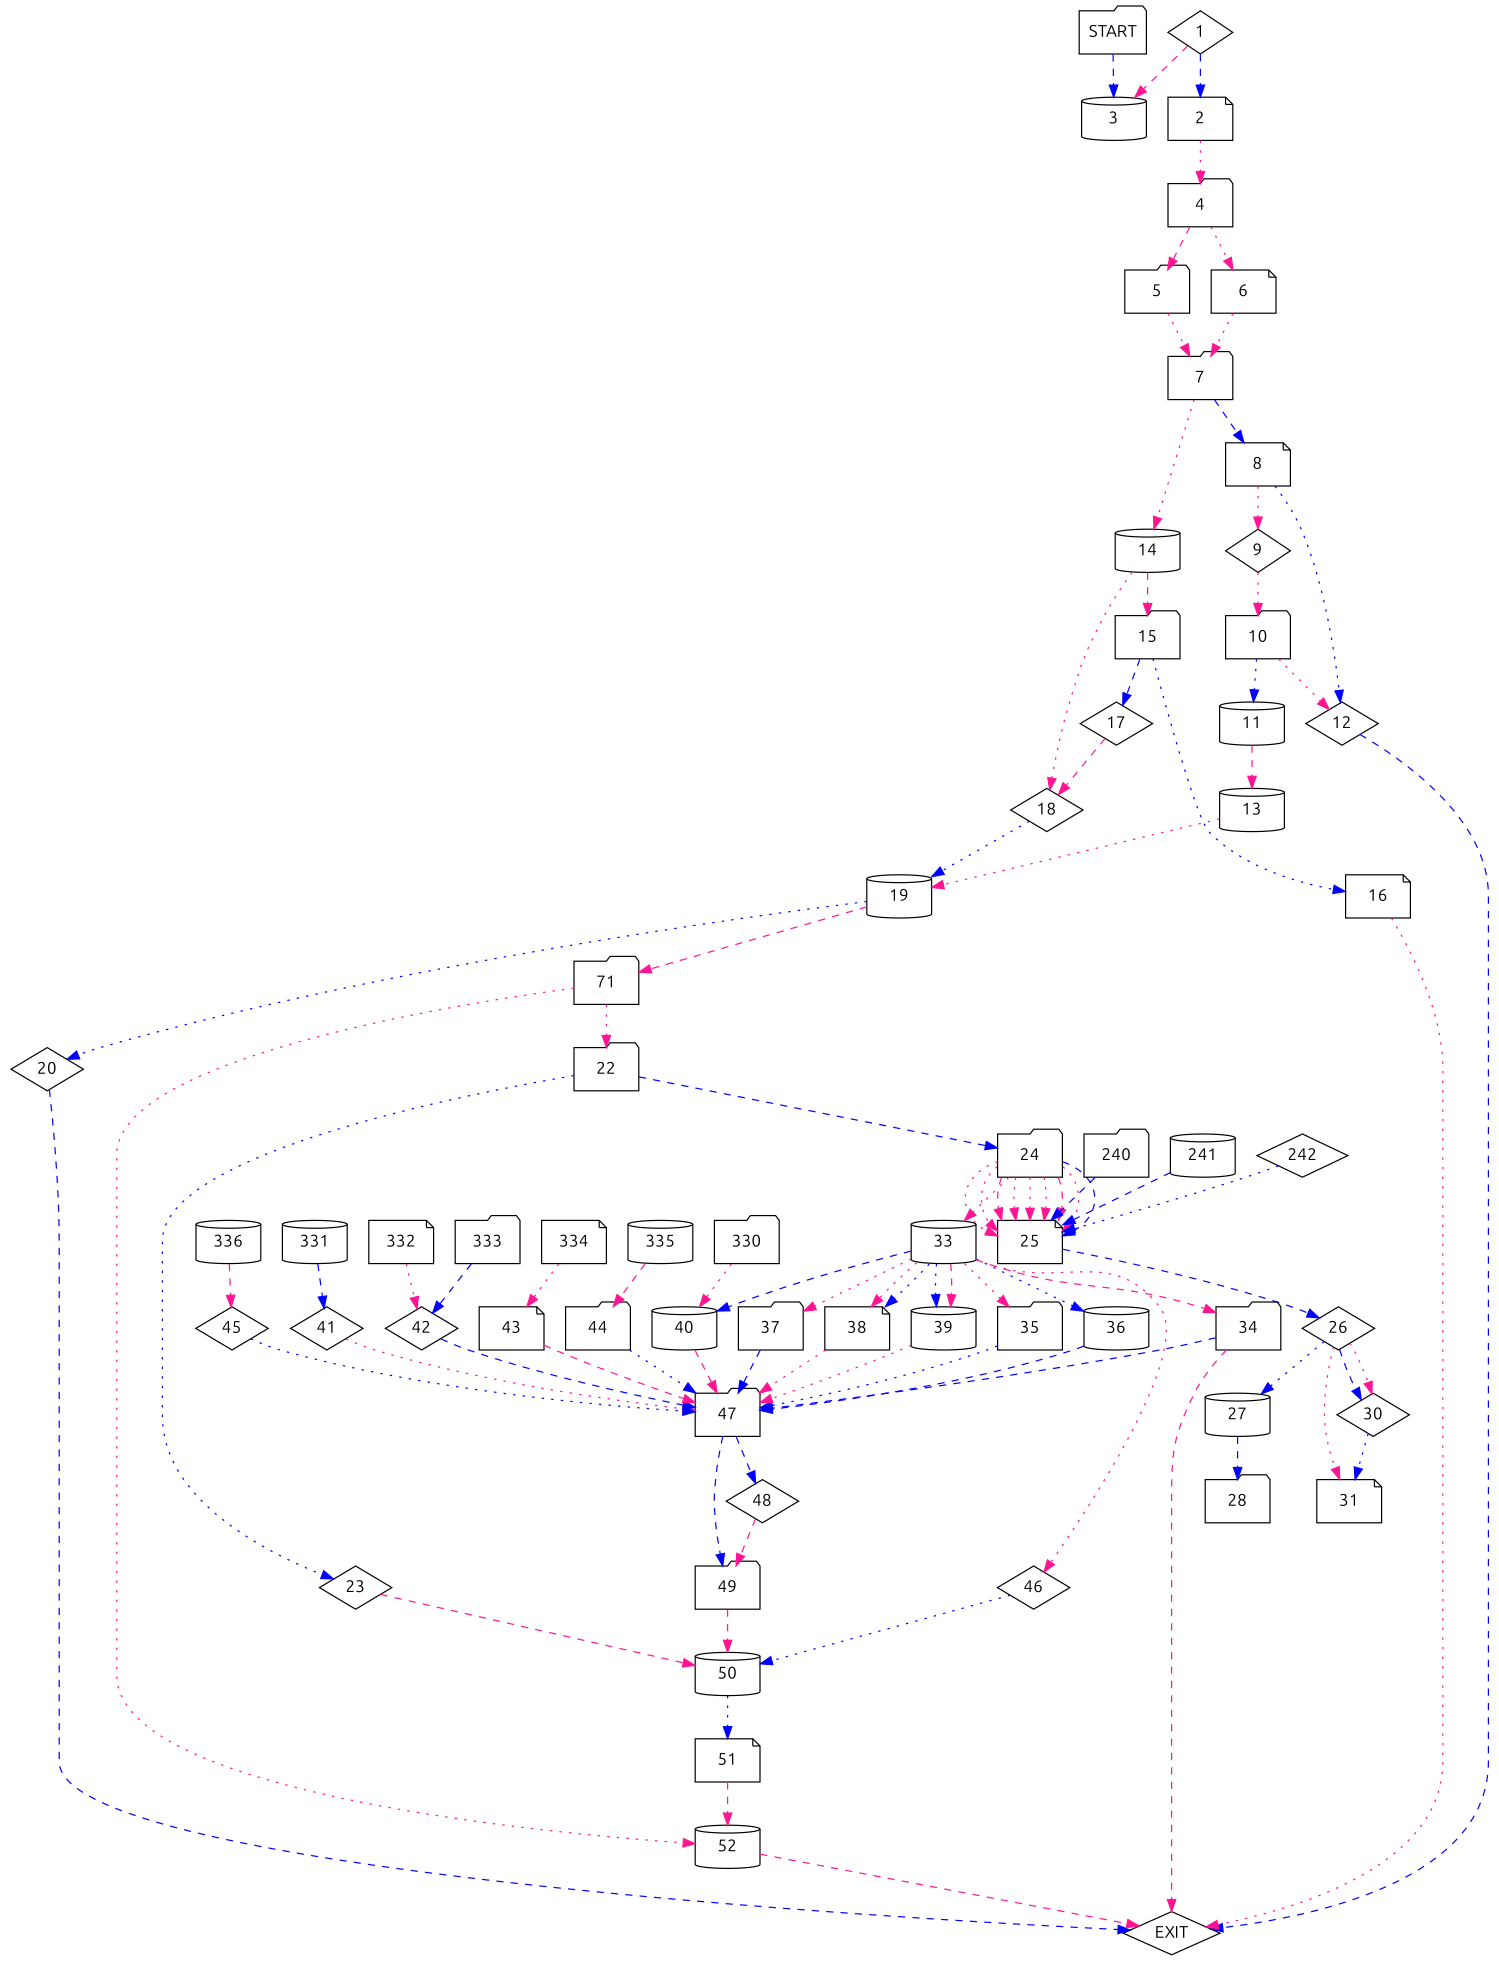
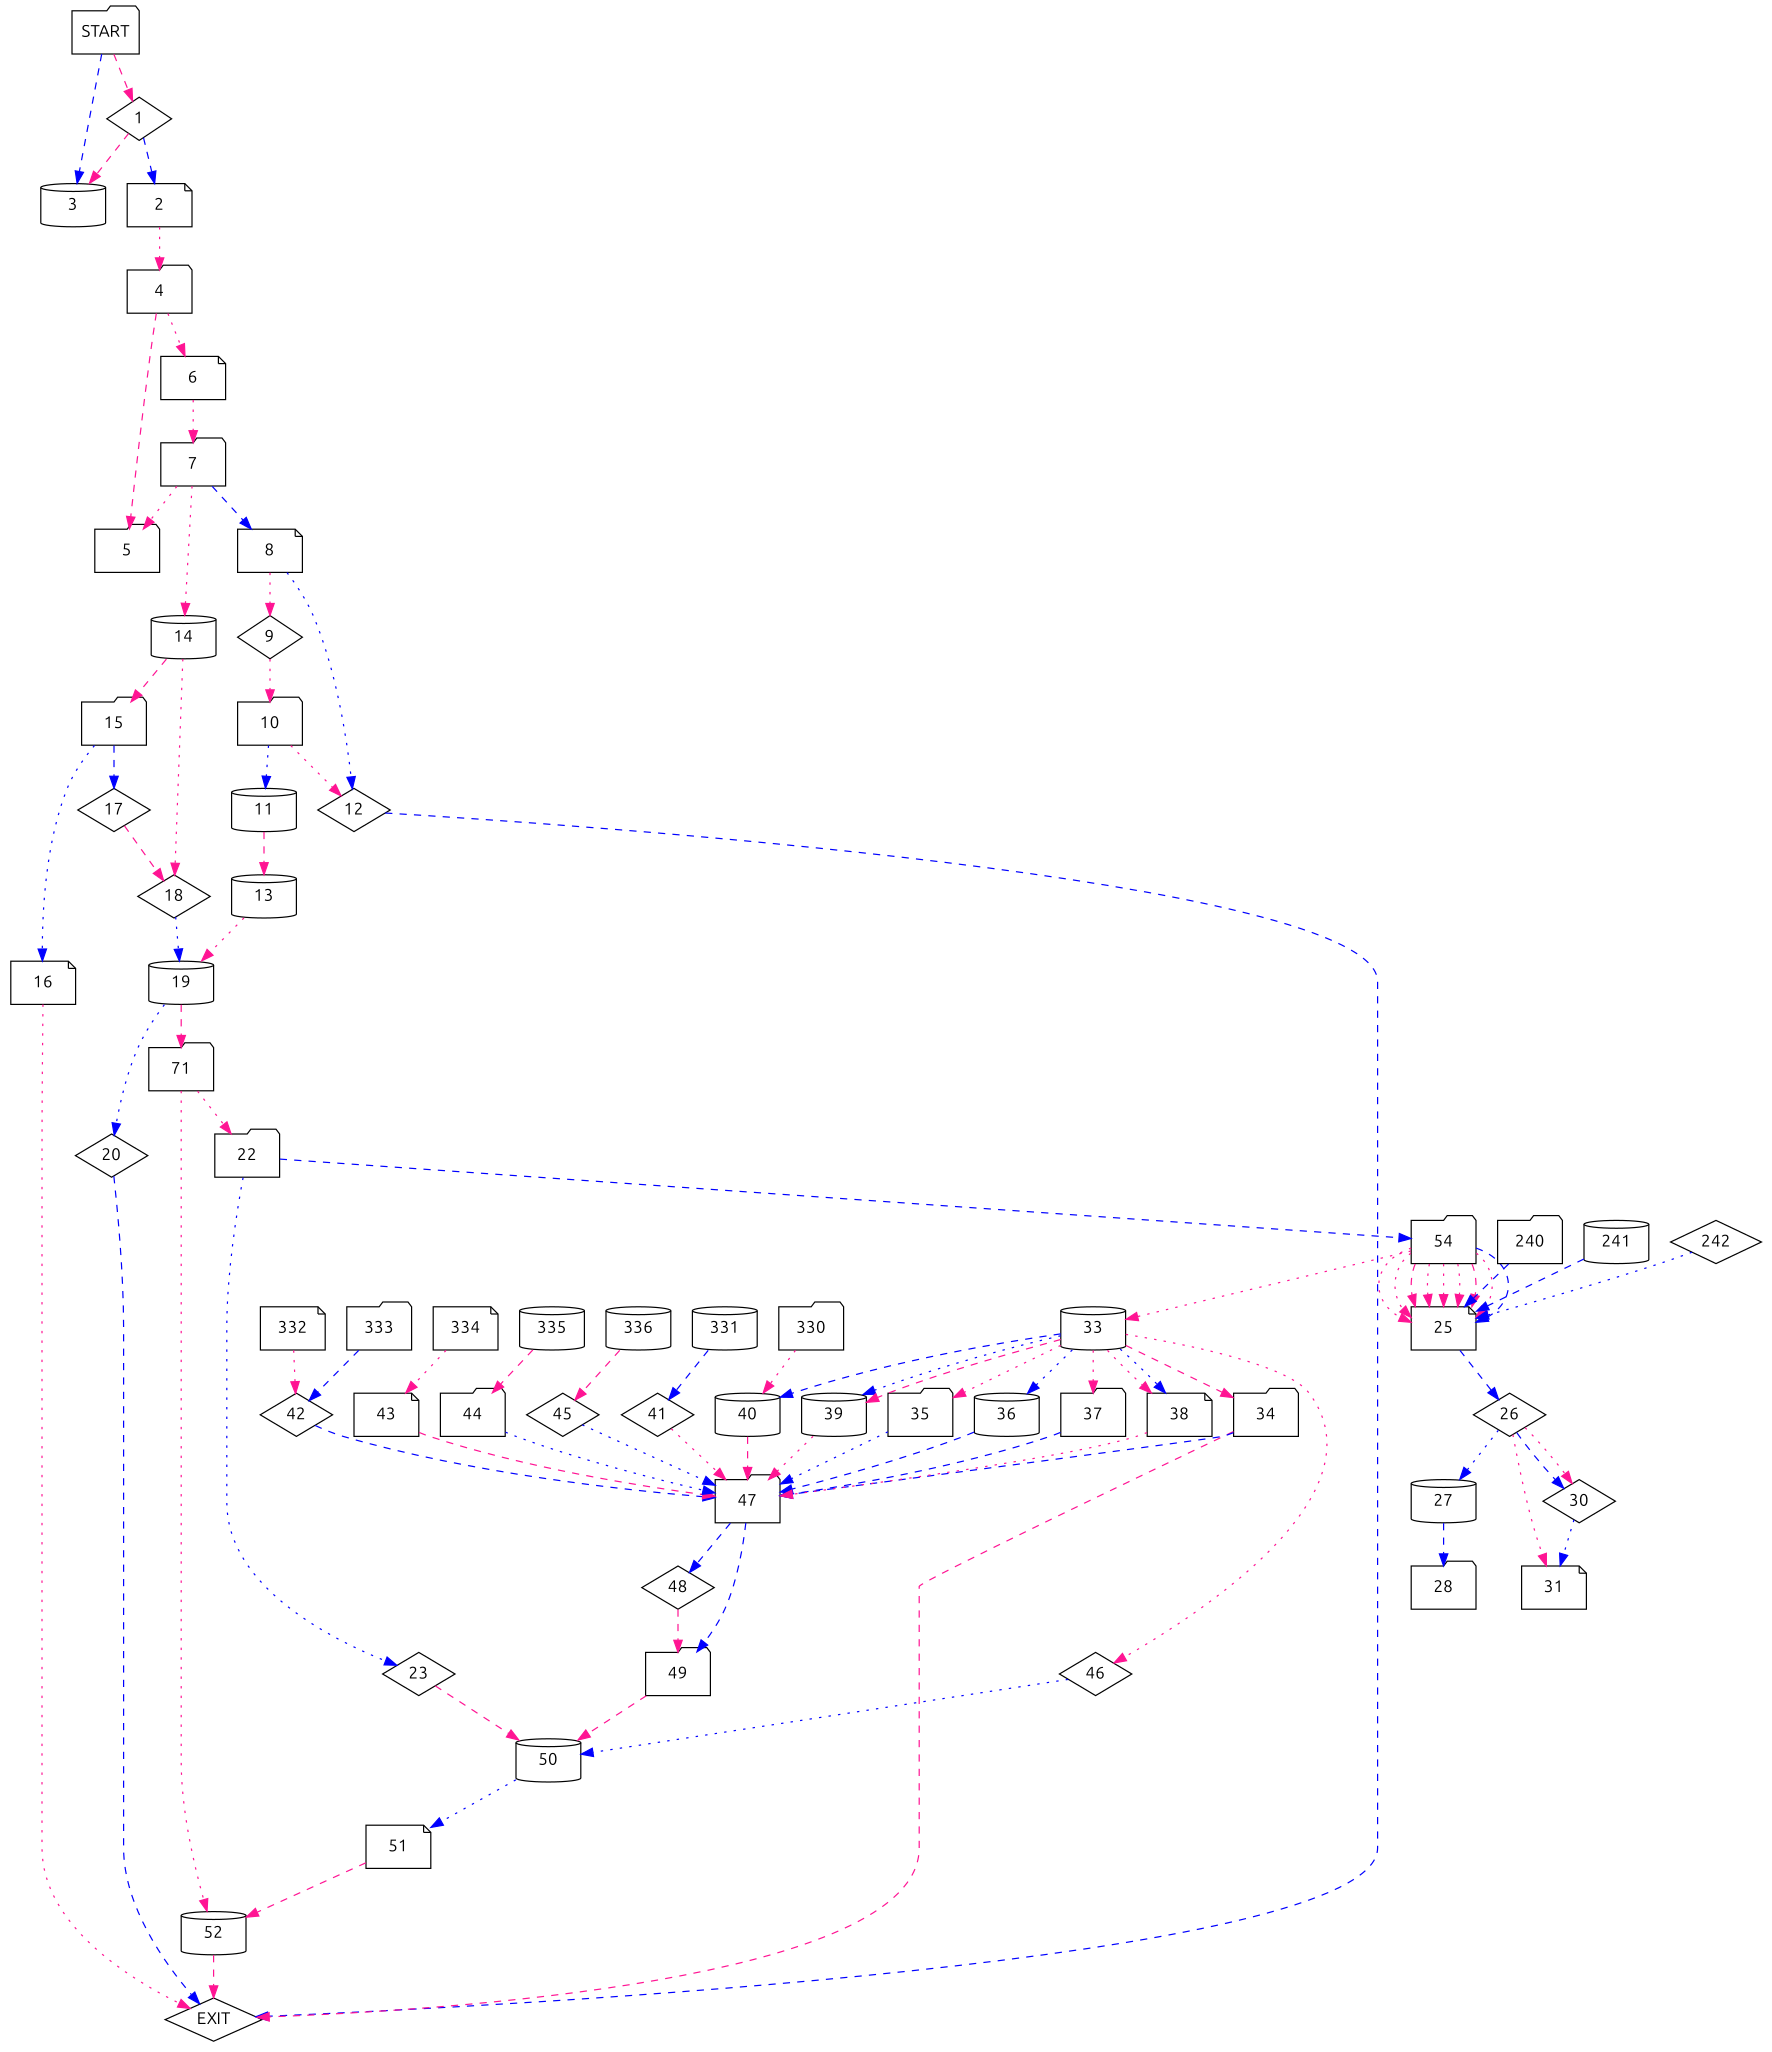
none -> (121, 72)
(1176, 329) -> (164, 503)
(1030, 1156) -> (1444, 1242)
